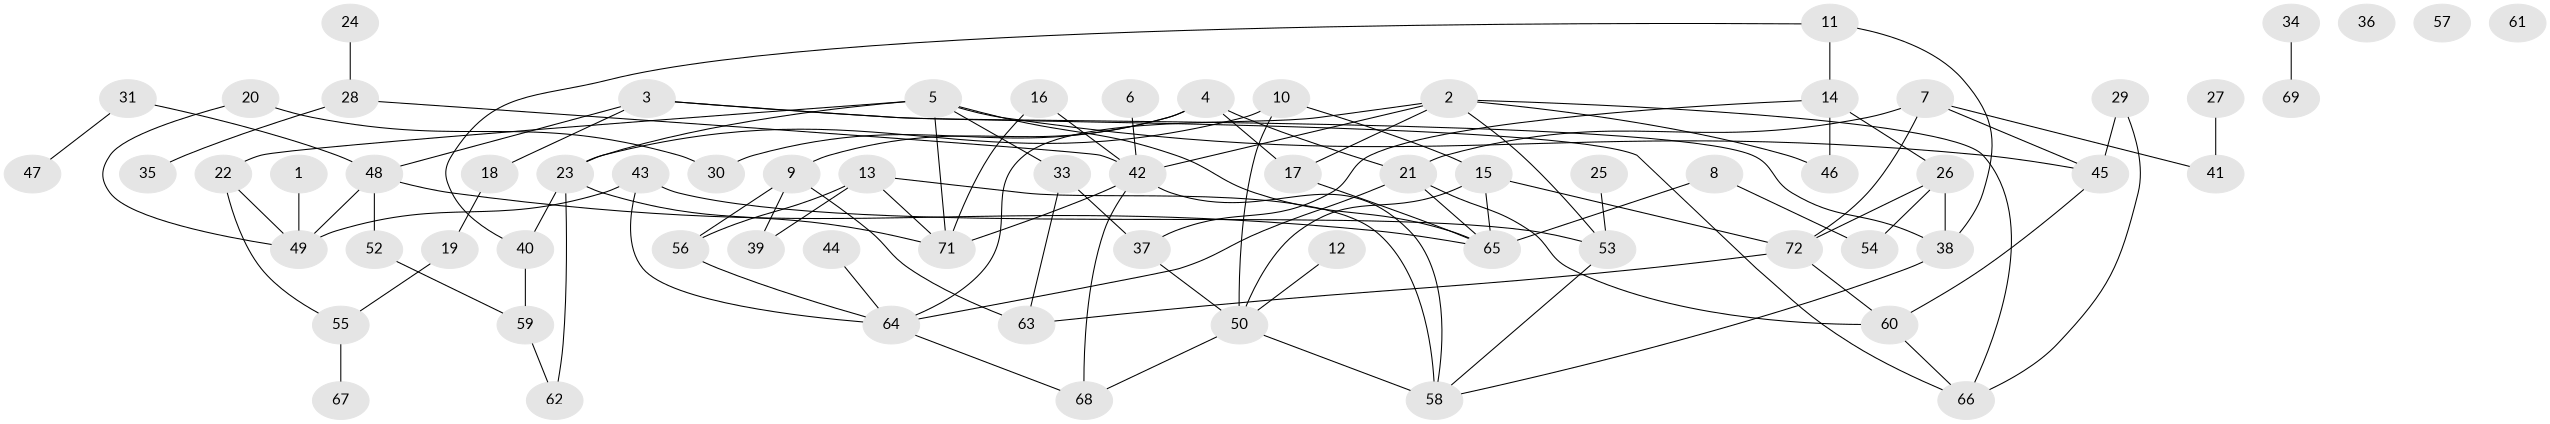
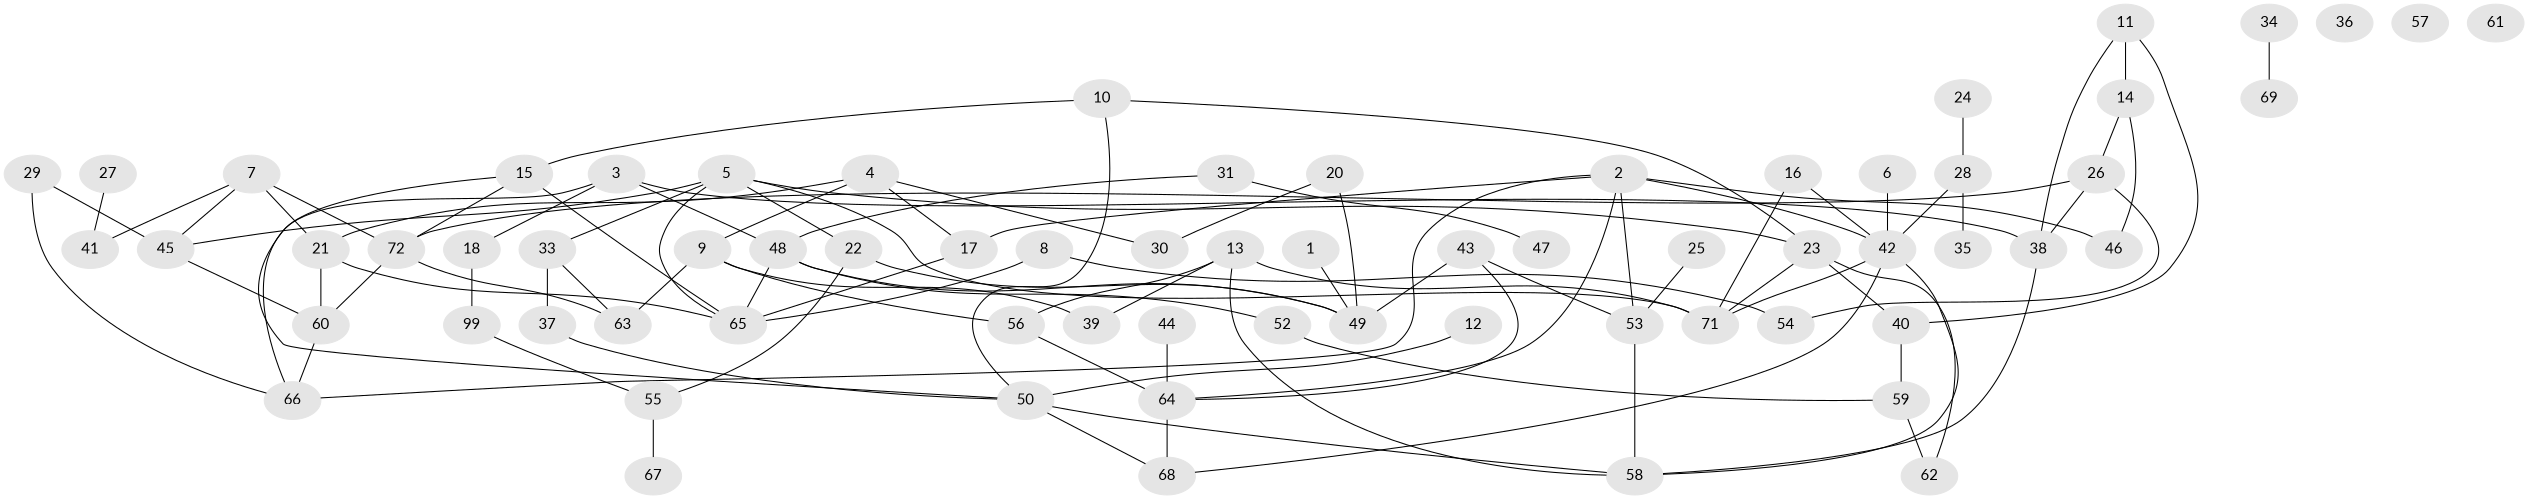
(1519, 123) -> none
(450, 250) -> (472, 325)
(1158, 273) -> none
